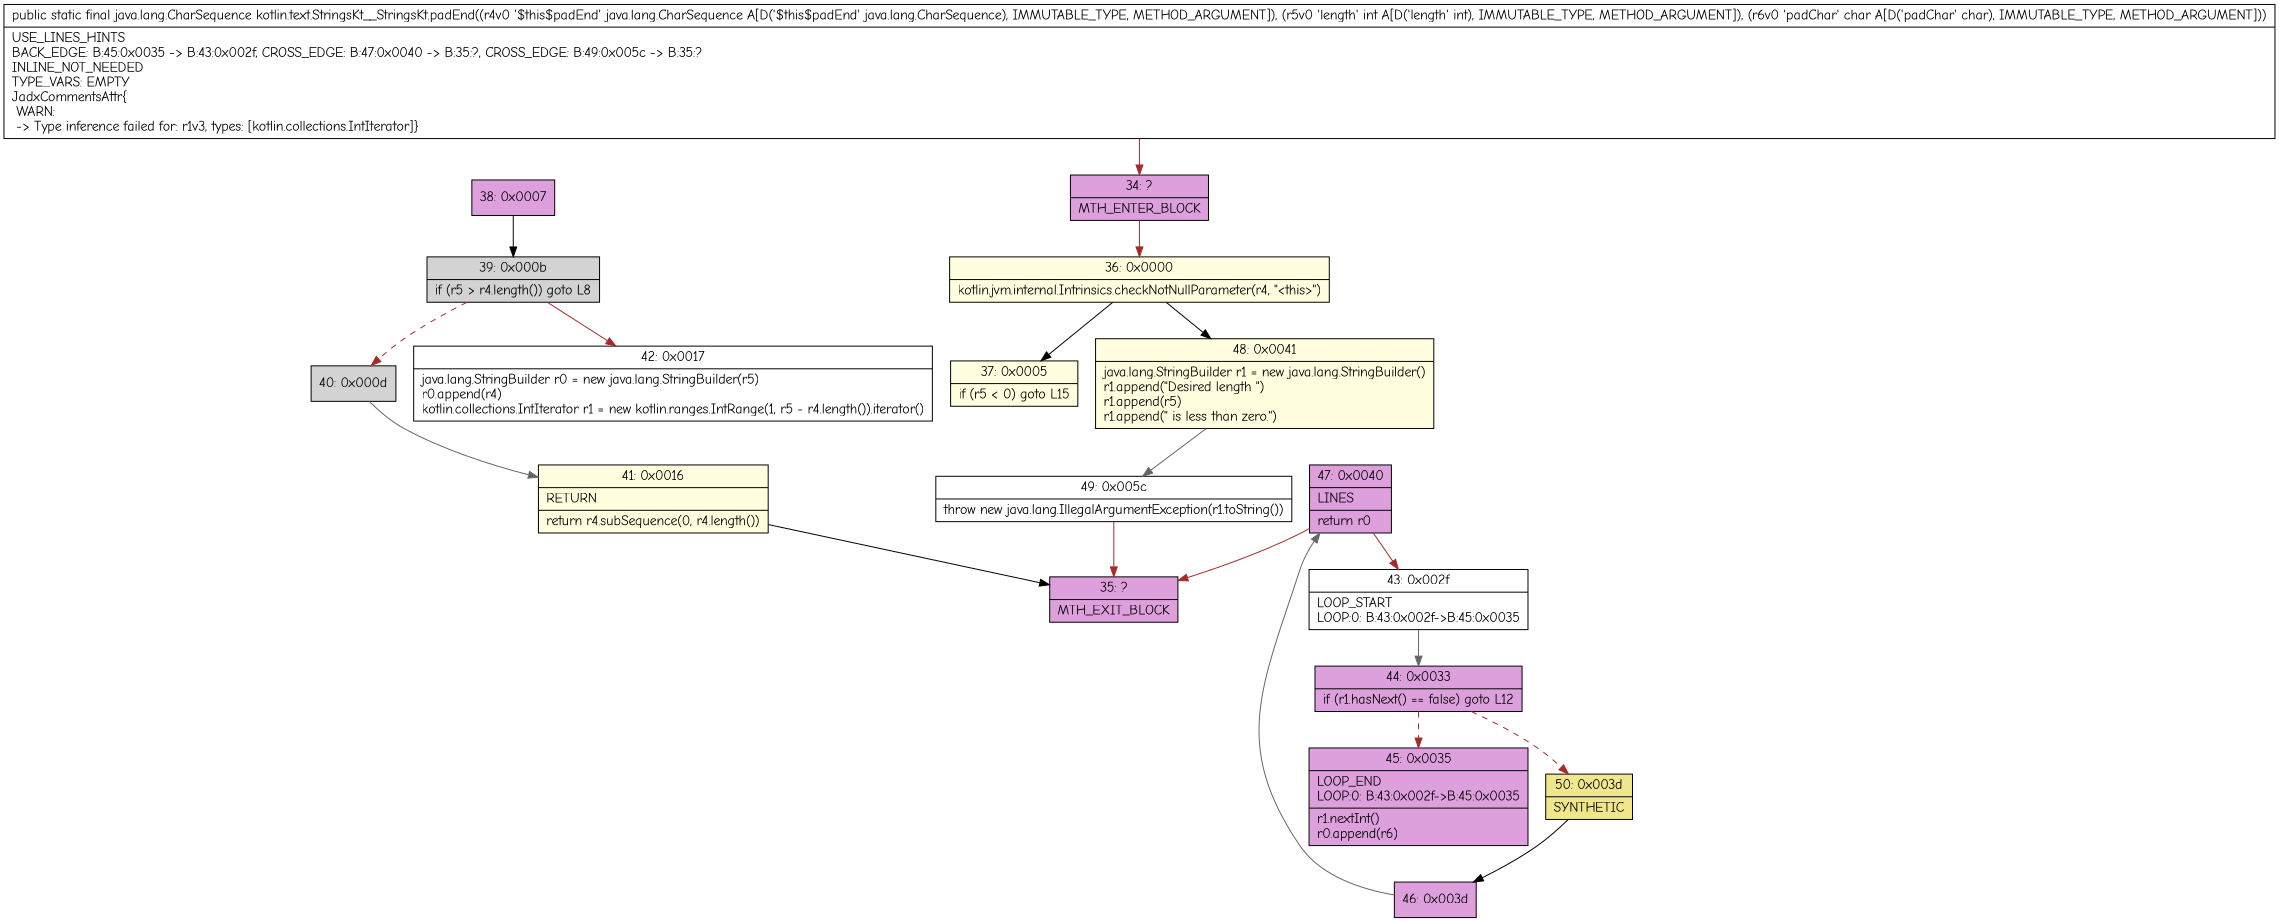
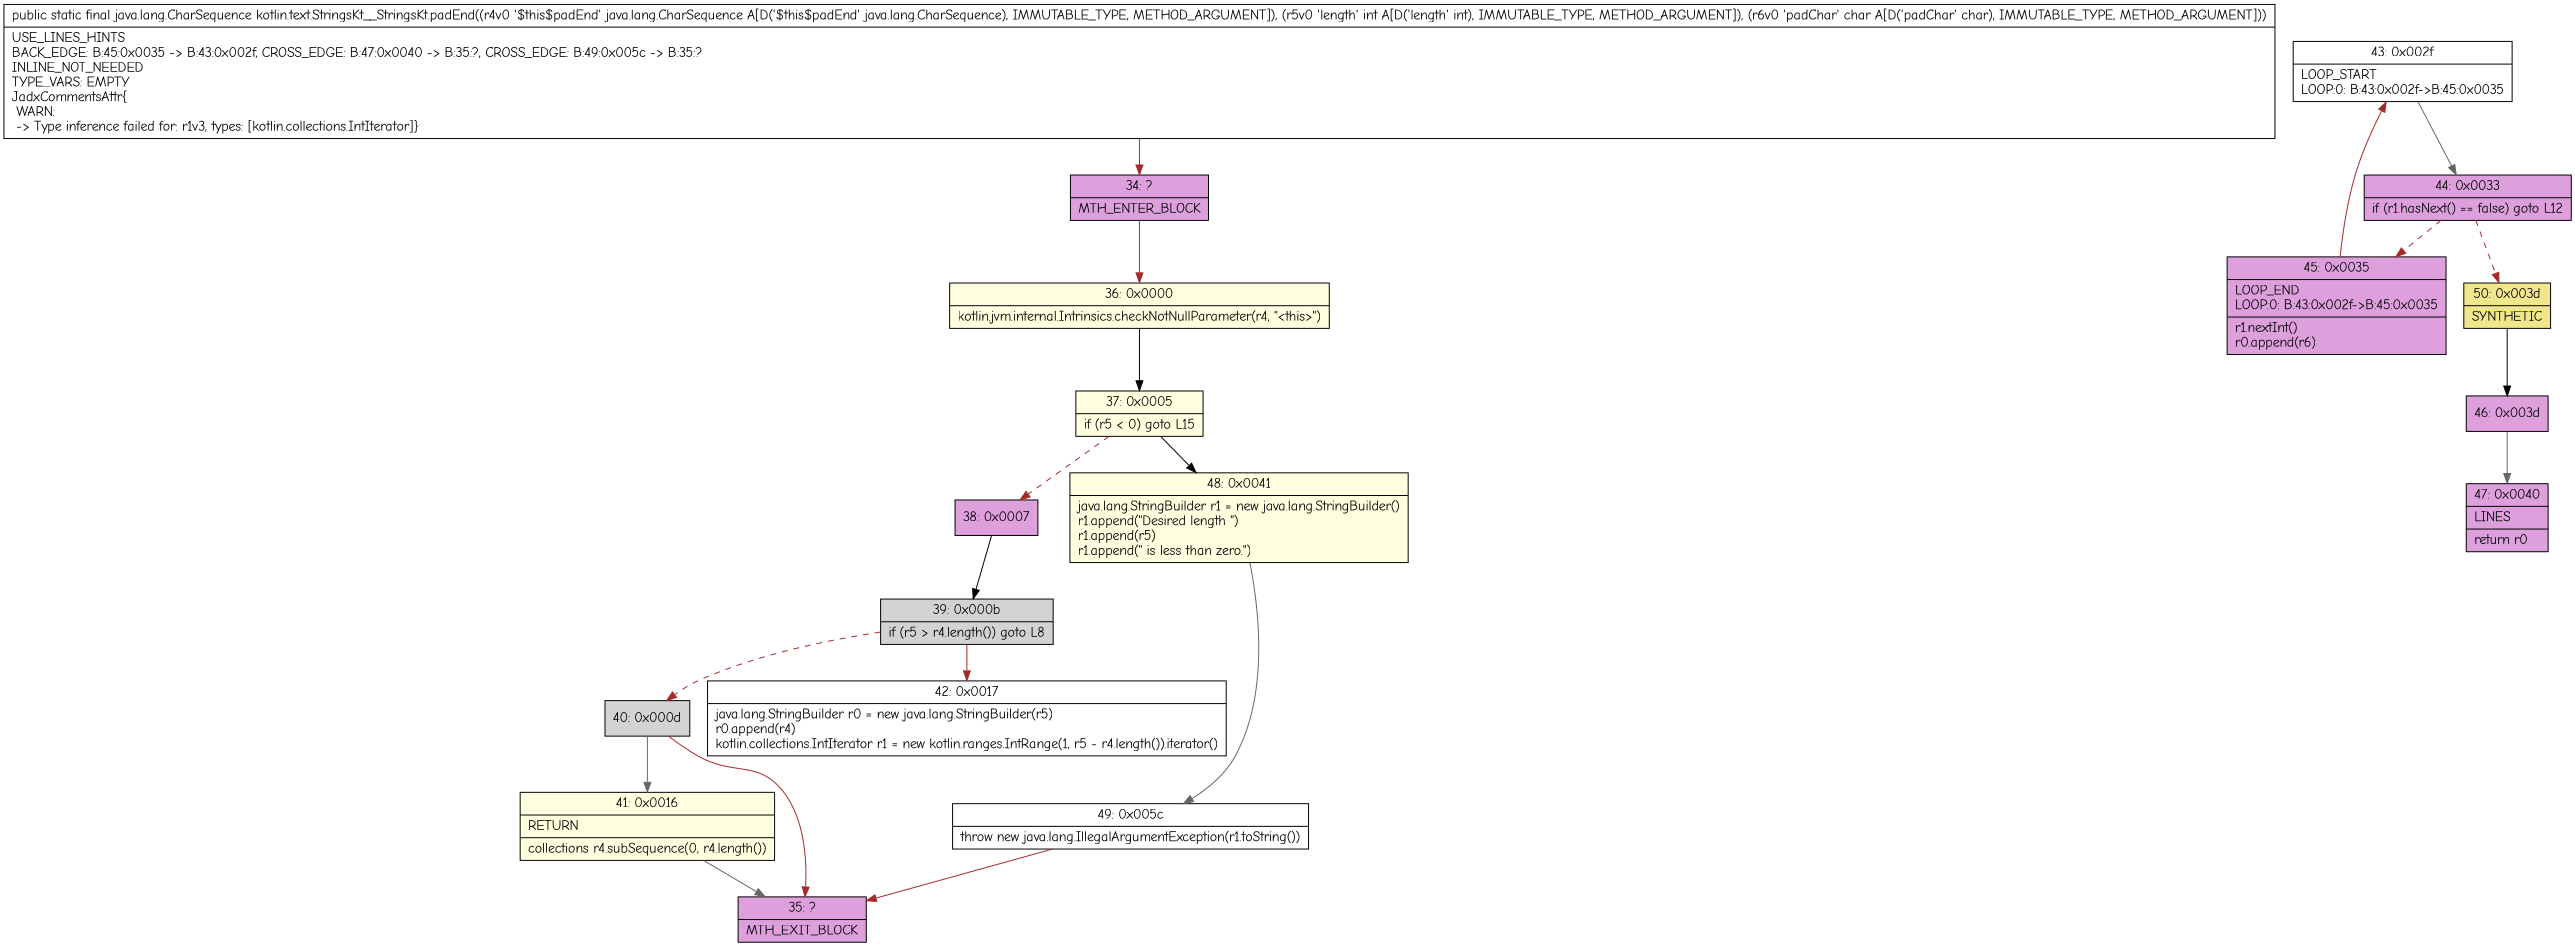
(1185, 317) -> (1175, 451)
none -> (1068, 465)
(653, 521) -> (647, 849)
(1383, 547) -> (2353, 182)
(904, 554) -> (730, 876)
(1250, 556) -> (773, 781)
